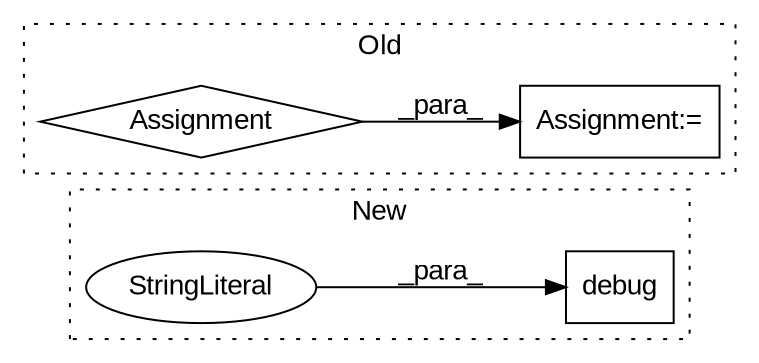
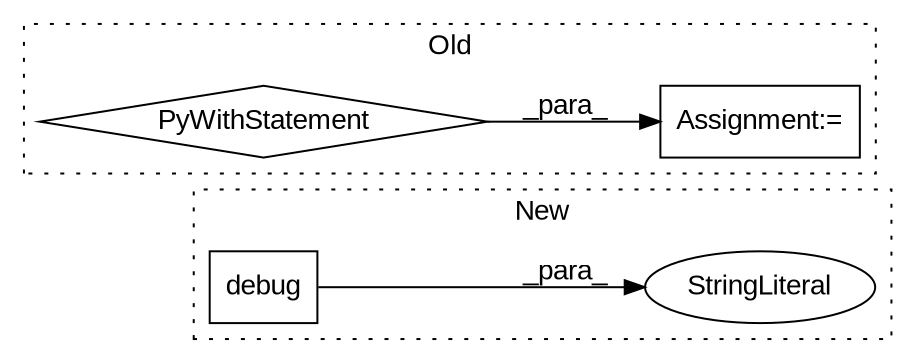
(201, 122) -> (264, 122)
(431, 287) -> (471, 287)
